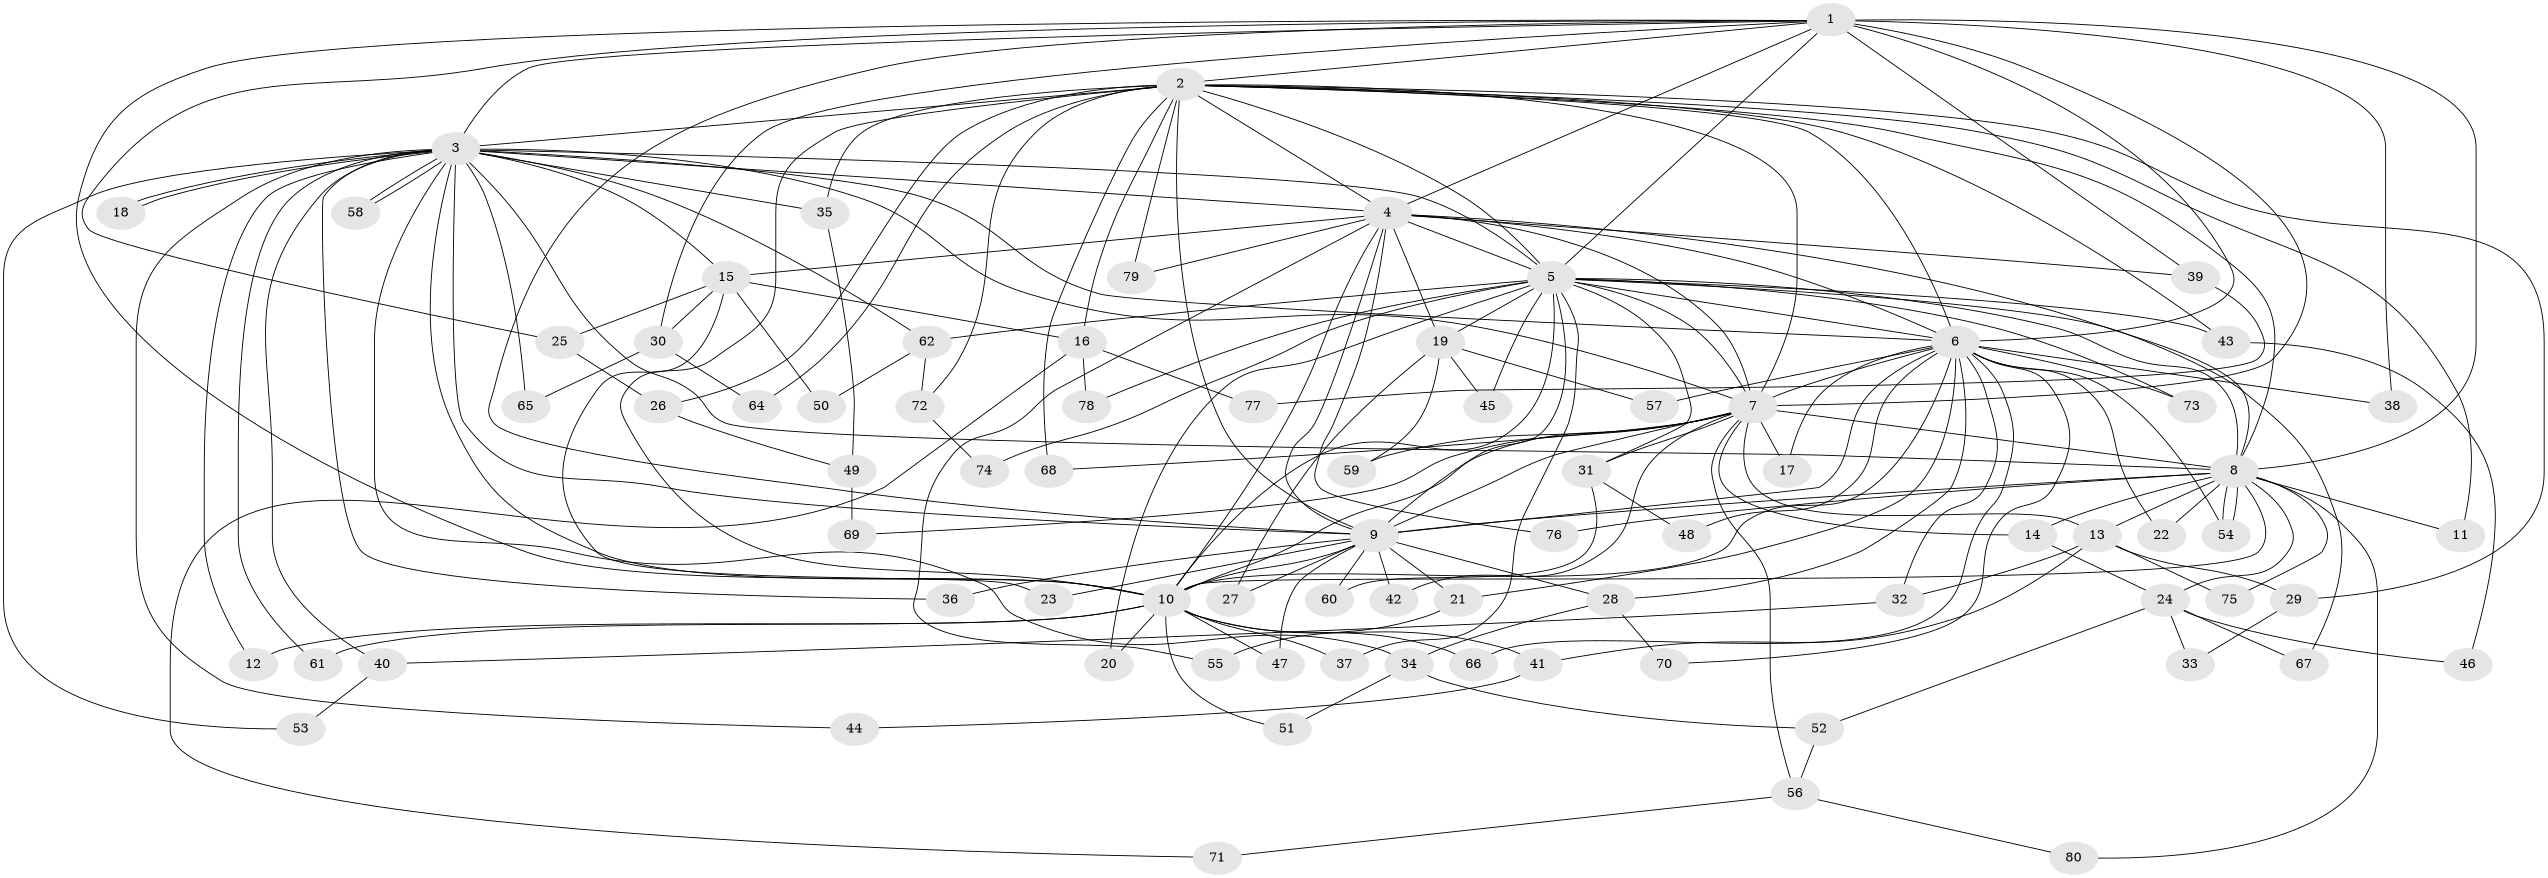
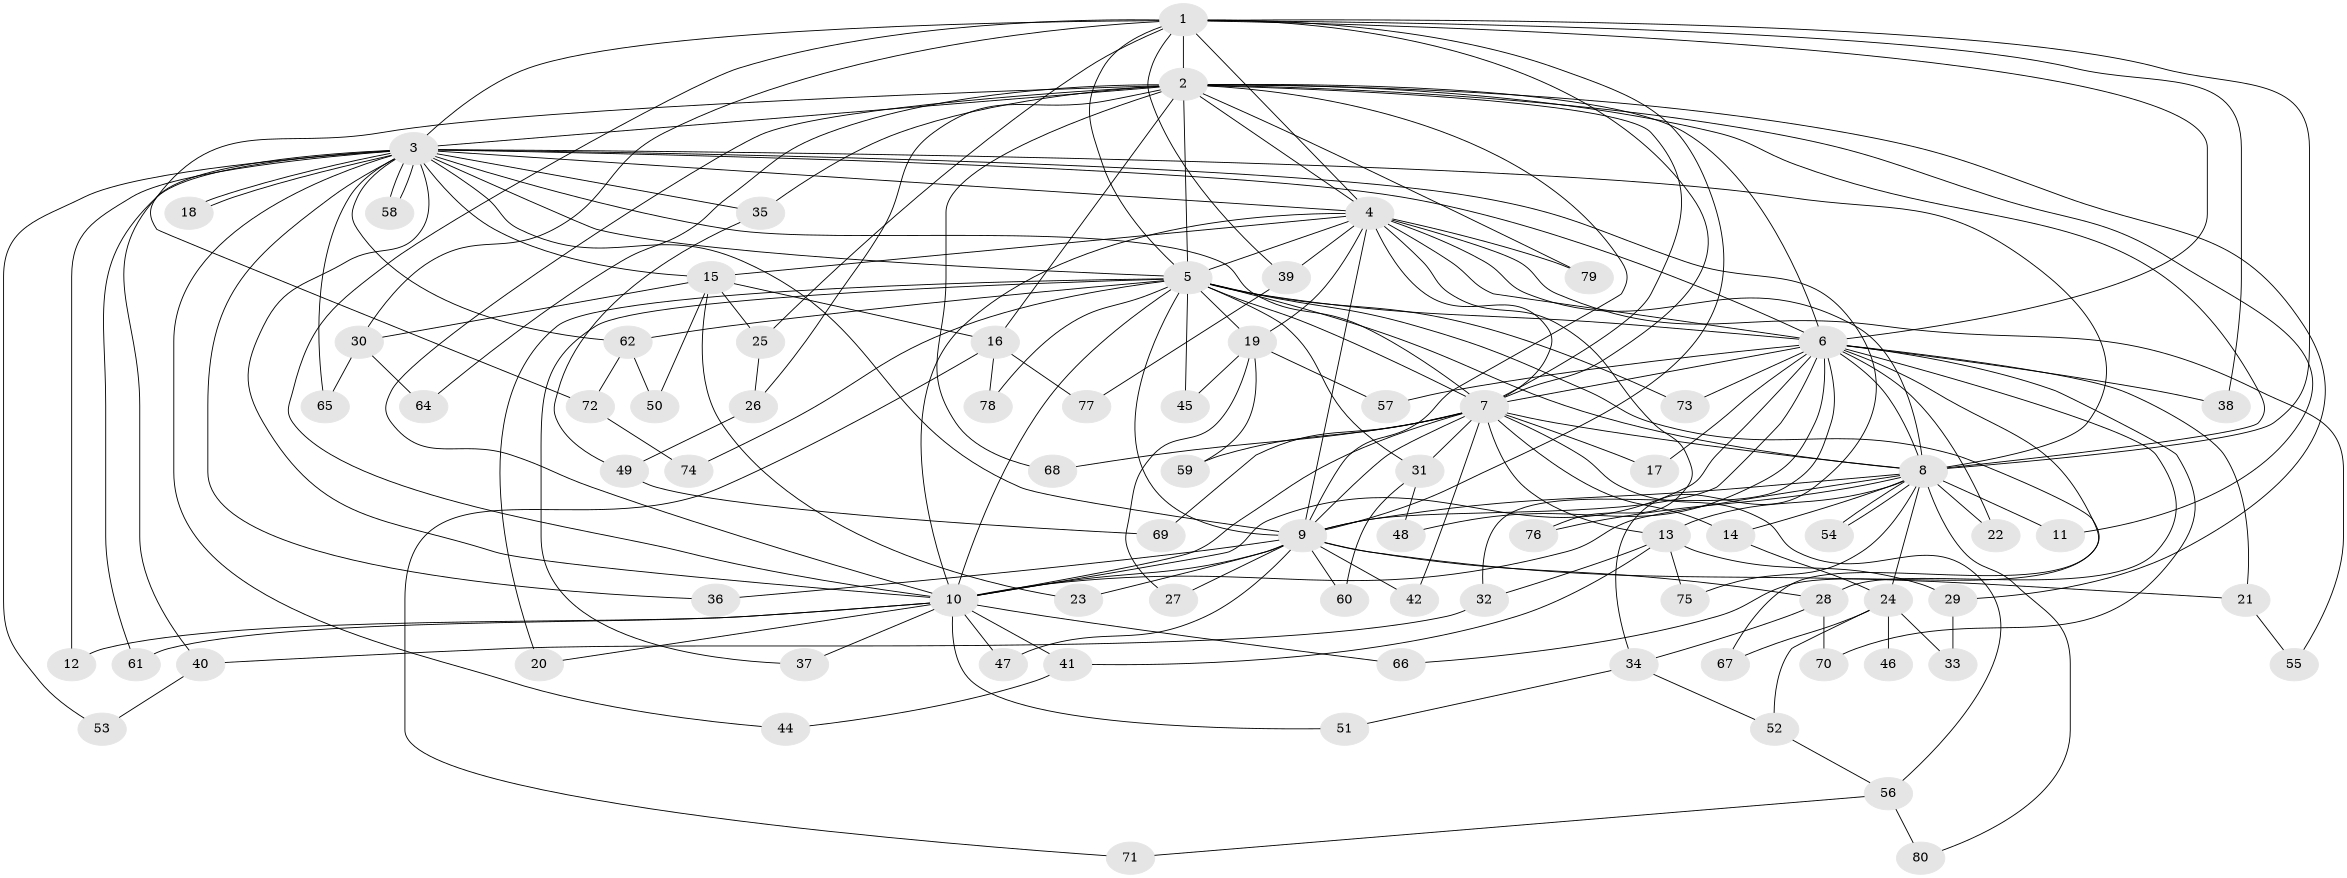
(2226, 342) -> none
(2121, 398) -> (1888, 397)
